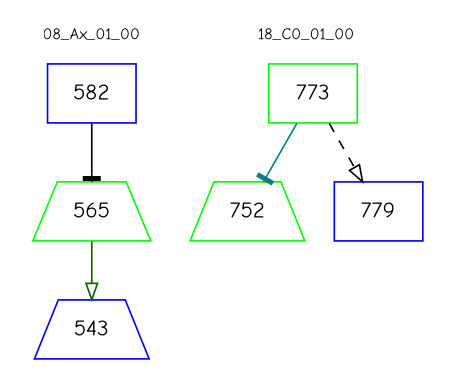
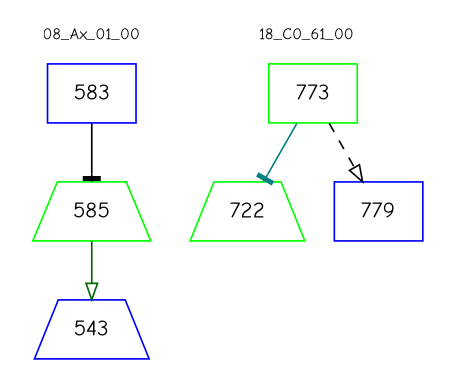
(306, 35) -> (306, 35)
(92, 93) -> (92, 93)
(92, 211) -> (92, 211)
(247, 211) -> (247, 211)
